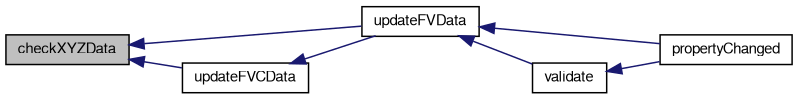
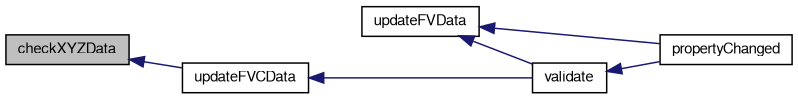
(253, 35) -> none
(340, 47) -> (428, 78)
